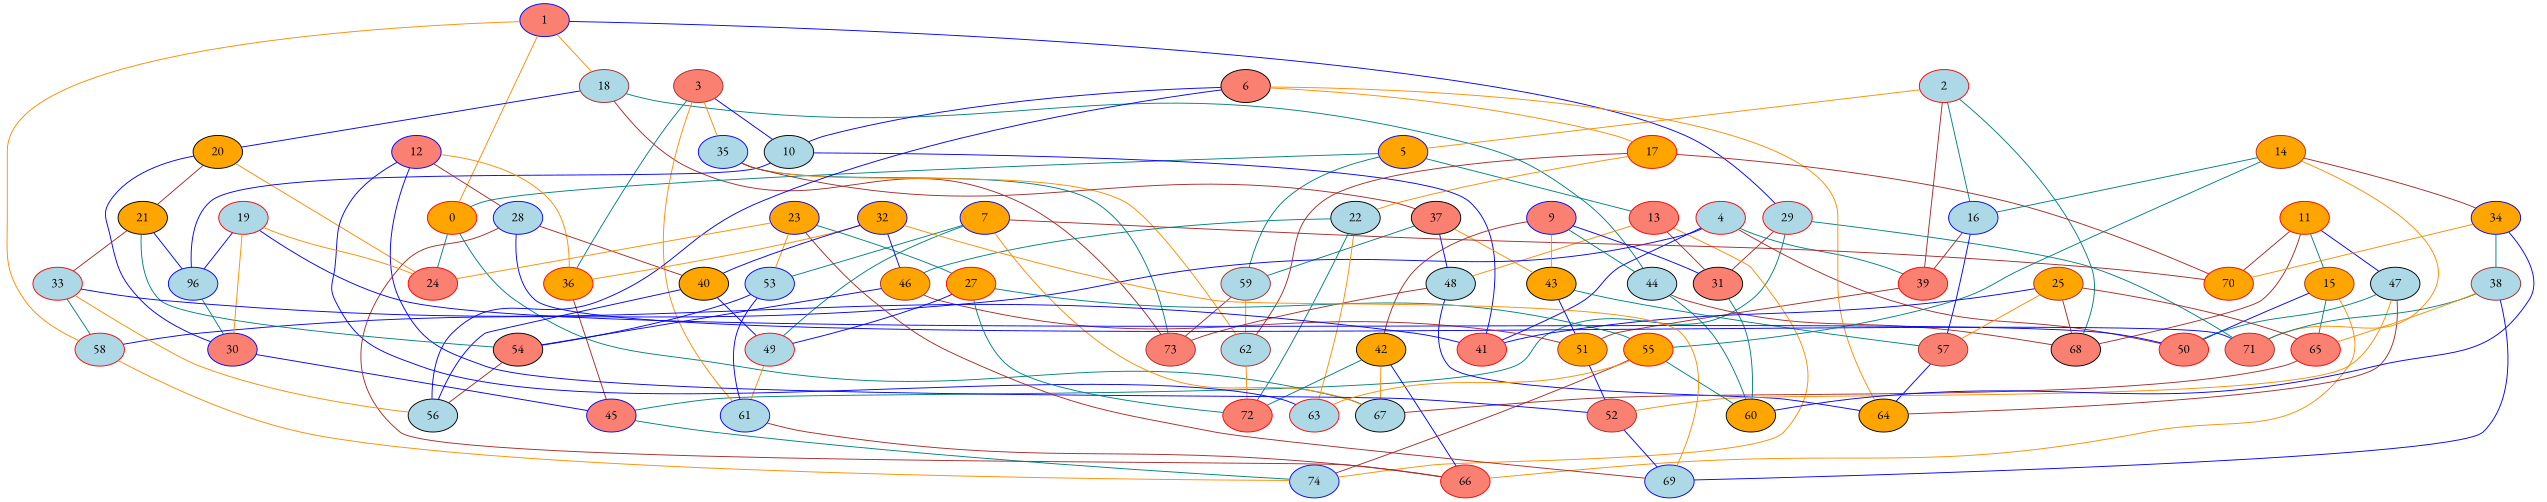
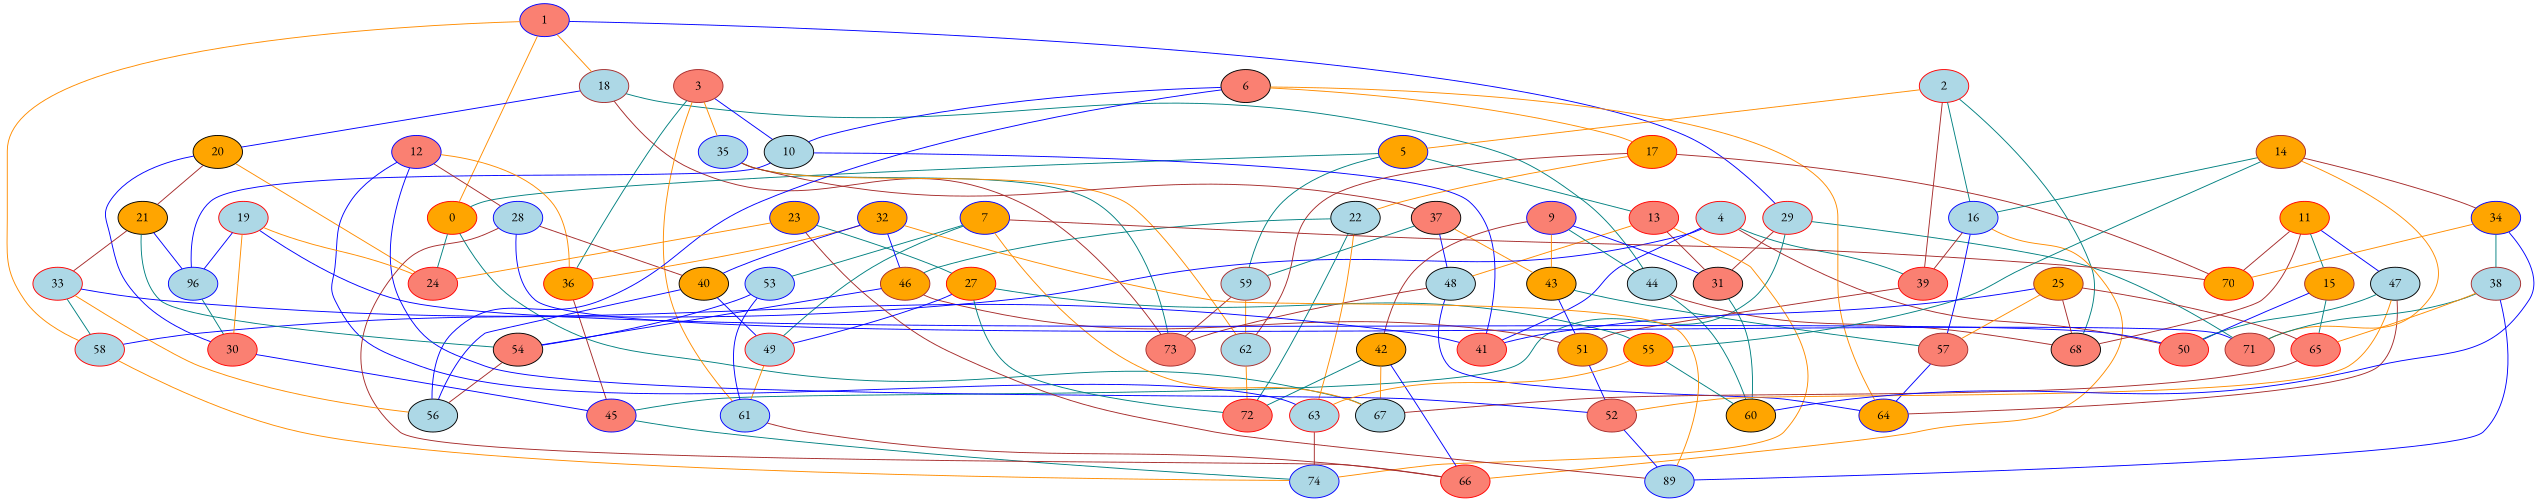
(780, 257) -> none
(232, 350) -> (232, 350)
(1884, 416) -> (1884, 416)
(1483, 419) -> (1314, 450)
(1965, 455) -> (1918, 432)
(1669, 481) -> (1669, 481)
